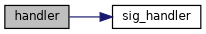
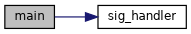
(37, 17) -> (30, 17)
